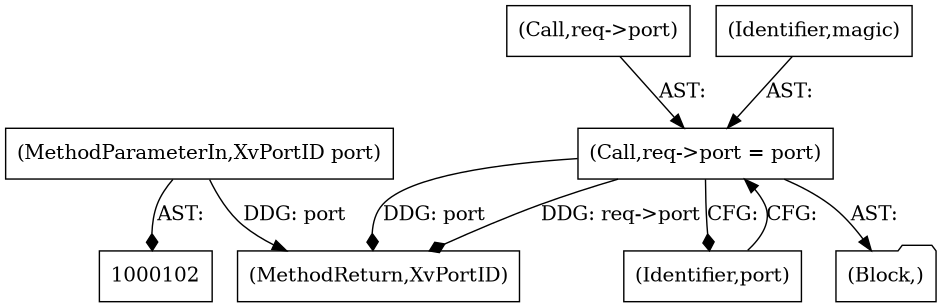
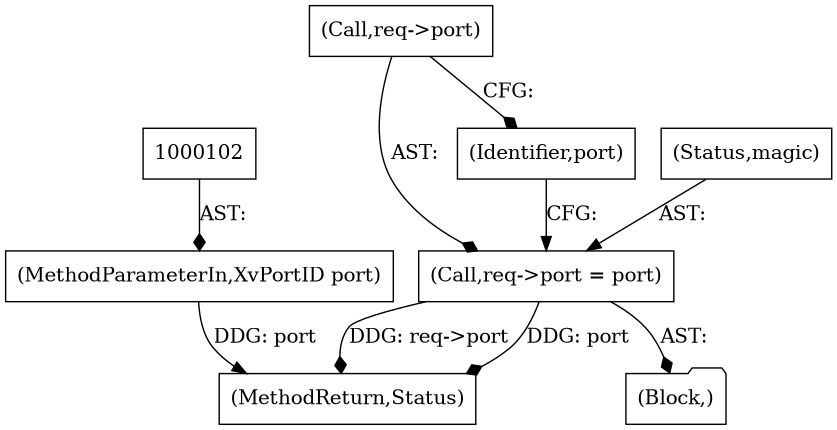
(814, 31) -> (746, 154)
(647, 87) -> (385, 166)
(828, 203) -> (642, 324)
(157, 204) -> (199, 207)
(706, 207) -> (467, 87)
(379, 276) -> (347, 399)
